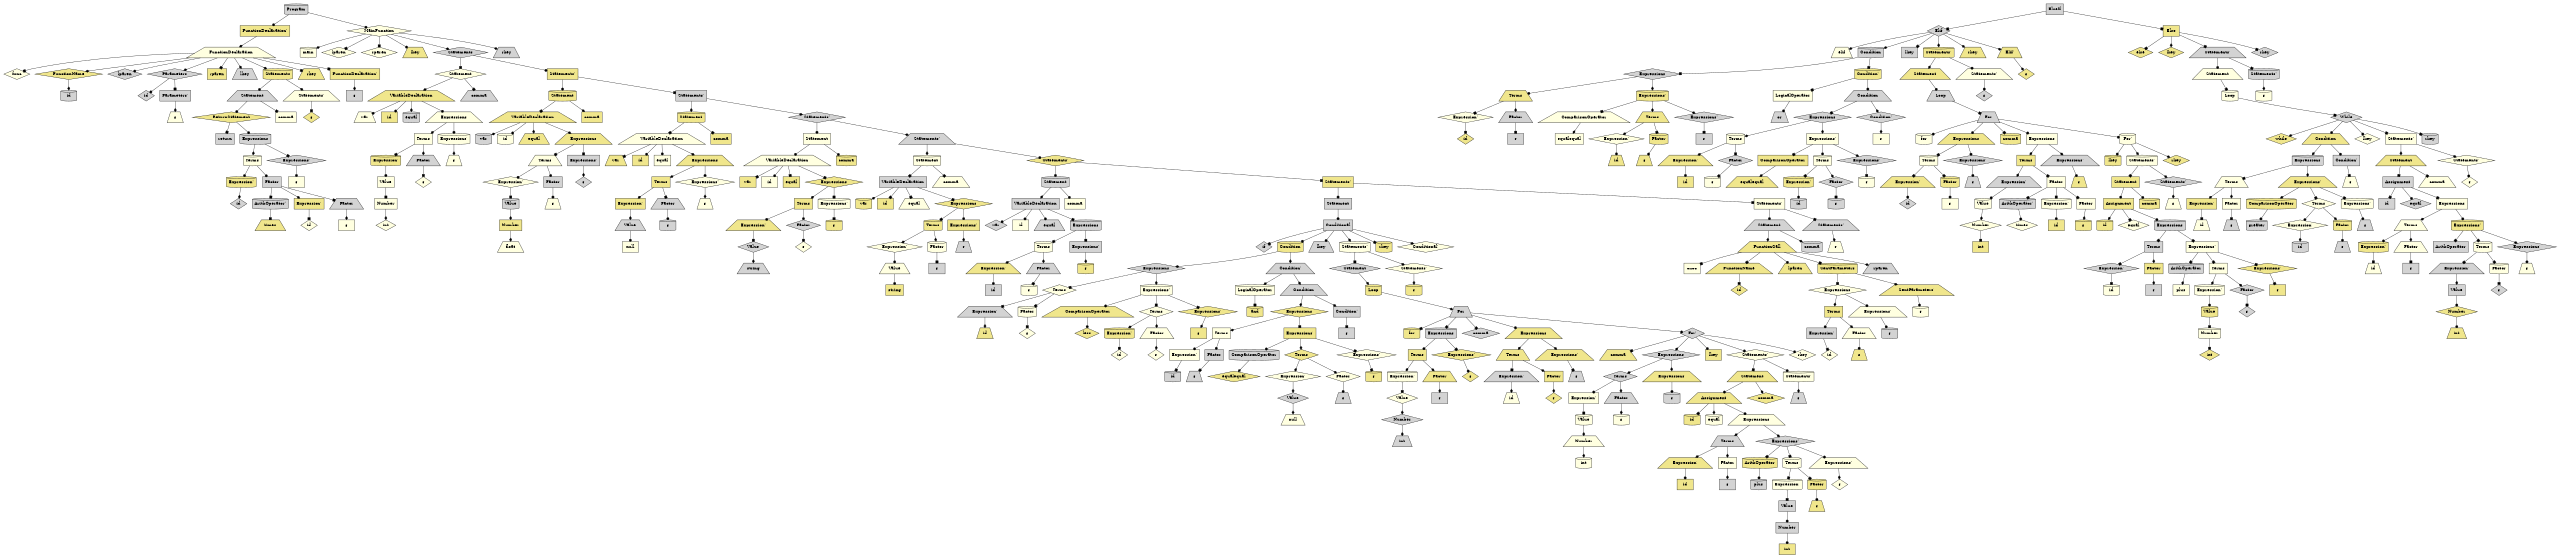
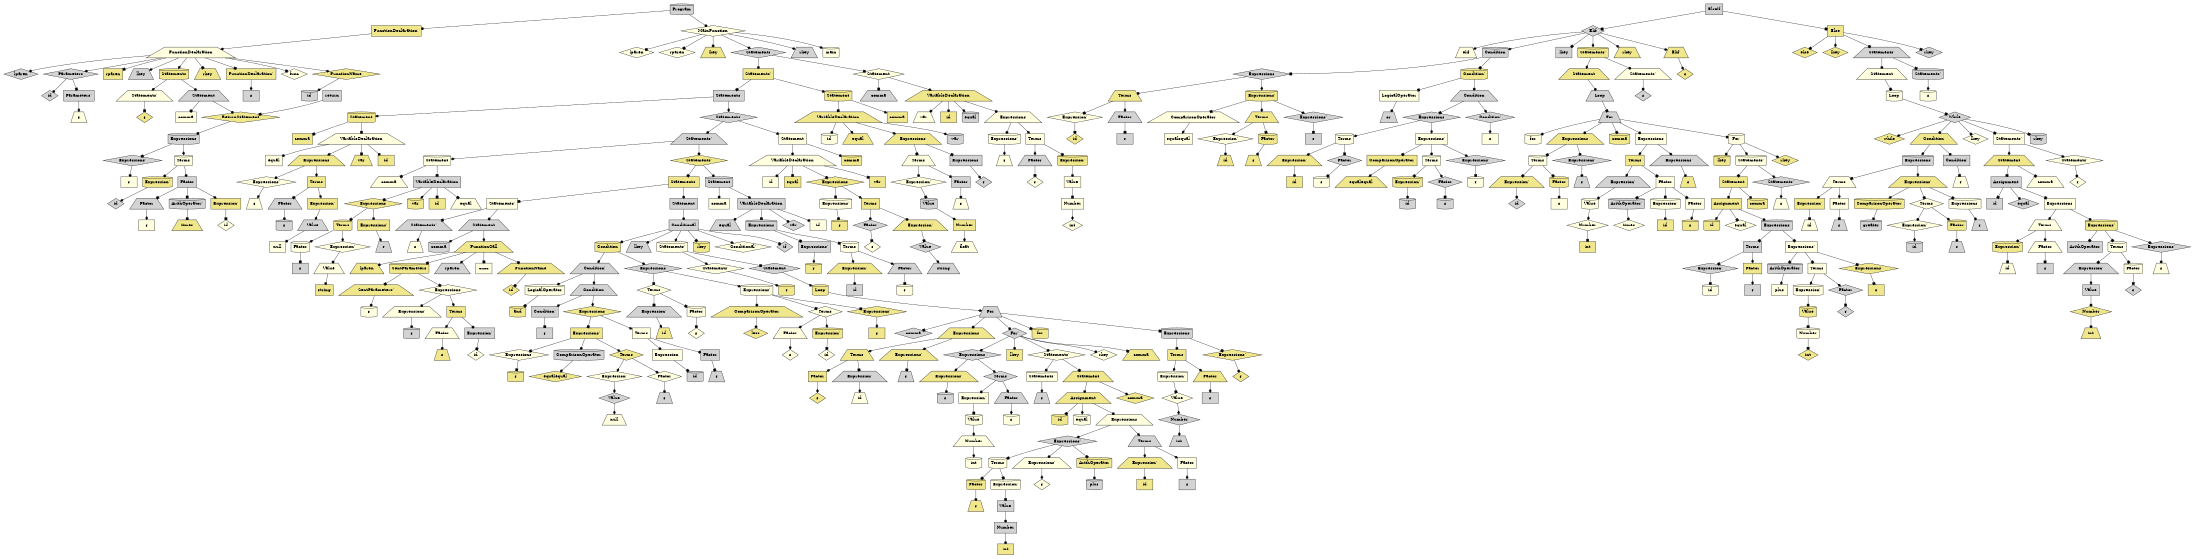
(229, 127) -> (293, 108)
(1875, 279) -> (394, 278)
